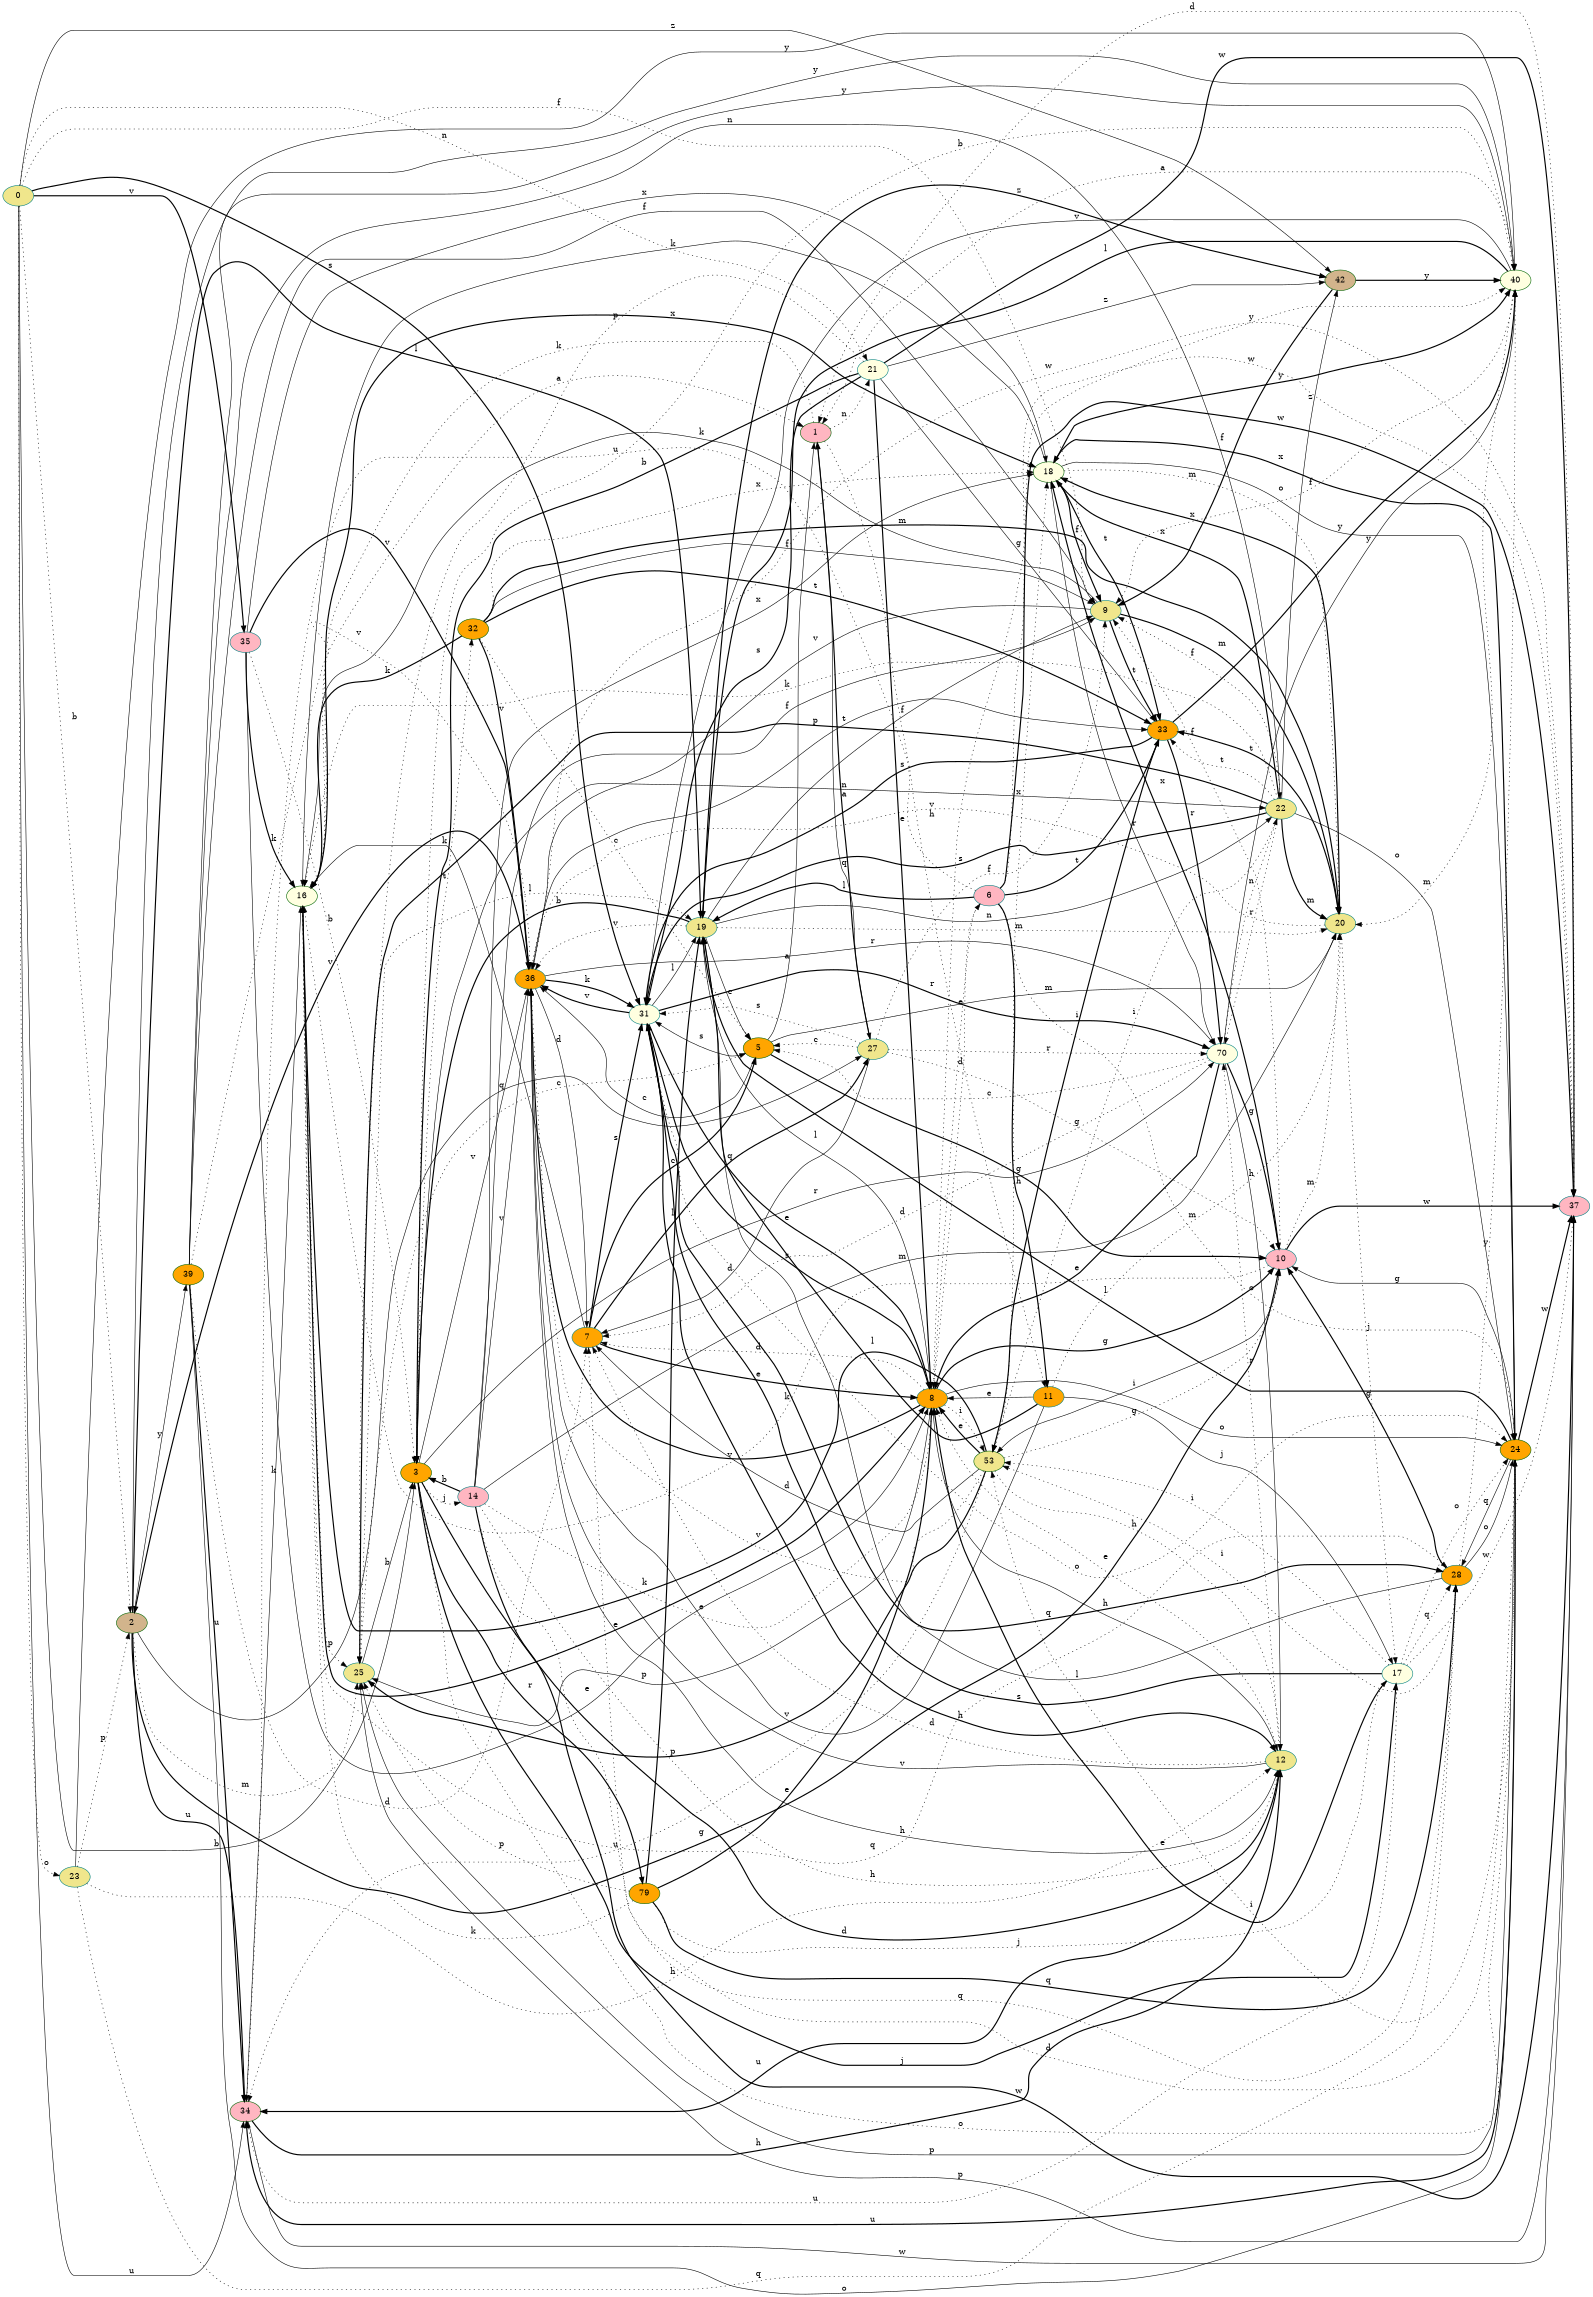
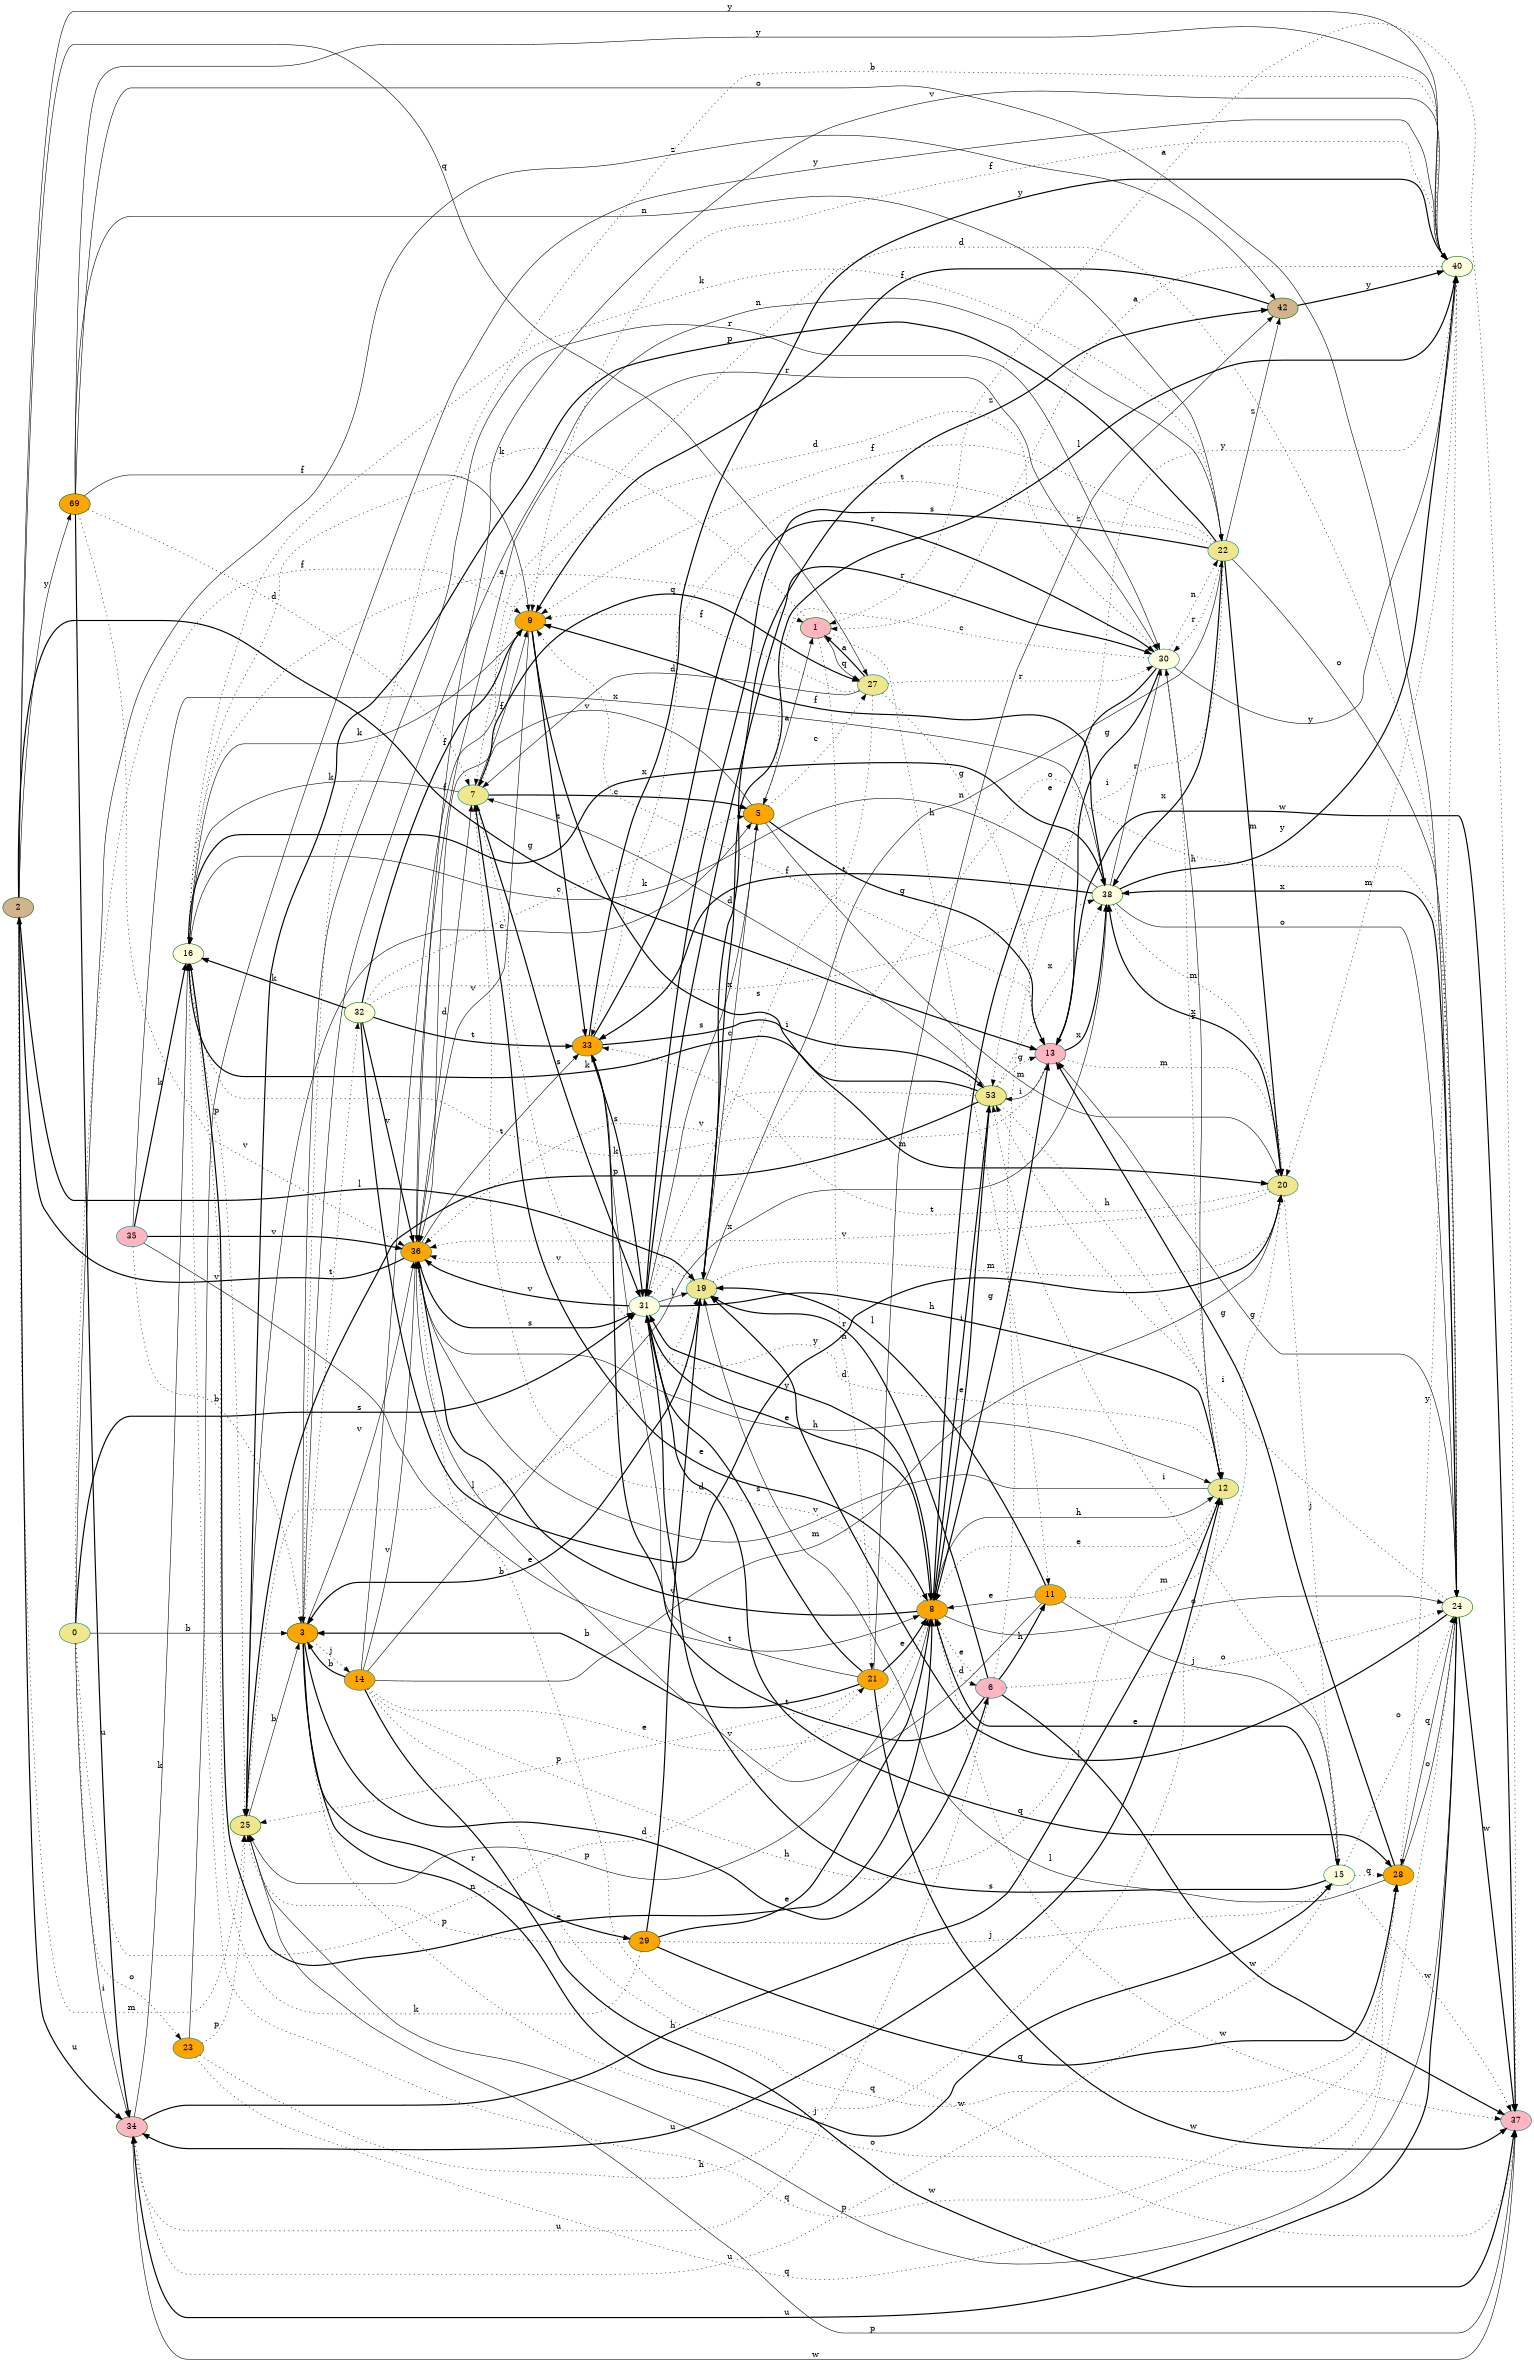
(1192, 7) -> (1164, 153)
(843, 315) -> (631, 277)
(210, 343) -> none
(873, 370) -> (873, 1679)
(1049, 472) -> (1107, 895)
(902, 521) -> (816, 1341)
(1019, 543) -> (730, 1639)
(764, 546) -> (419, 809)
(1106, 611) -> (530, 621)
(473, 629) -> (360, 1013)
(785, 690) -> (573, 331)
(873, 738) -> (502, 719)
(1295, 792) -> (914, 1213)
(844, 886) -> (844, 1324)
(75, 906) -> none
(587, 980) -> (530, 1323)
(819, 1044) -> (819, 756)
(1222, 1054) -> (1164, 659)
(644, 1098) -> (587, 706)
(830, 1159) -> none
(415, 1251) -> (293, 1170)
(787, 1256) -> (787, 1386)
(1281, 1259) -> (1050, 1054)
(188, 1275) -> (75, 504)
(587, 1337) -> (473, 795)
(966, 1423) -> (961, 1356)
(1516, 1450) -> (1457, 1607)
(473, 1497) -> (360, 1680)
(1254, 1595) -> none
(359, 1673) -> (245, 1826)
(1397, 1674) -> (1339, 1875)
(103, 1753) -> (238, 1948)
(641, 1840) -> none
(75, 1877) -> (188, 2048)
(644, 1893) -> (644, 1941)
(781, 1915) -> (680, 1853)
(132, 2271) -> (103, 1988)
